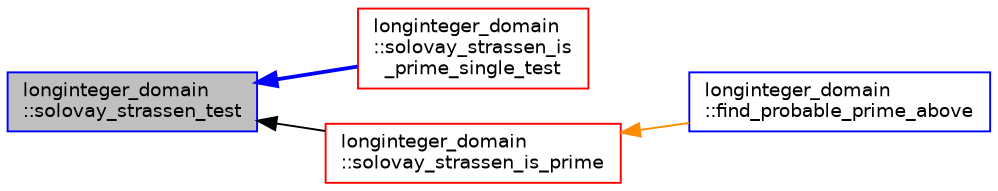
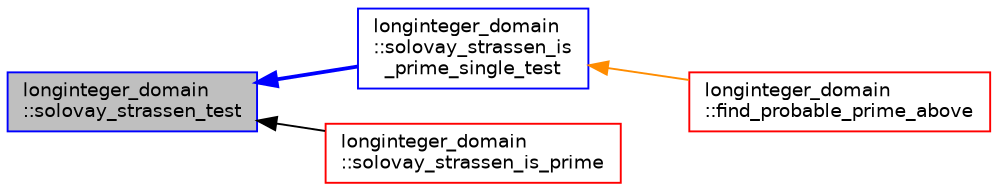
(473, 49) -> (473, 49)
(840, 102) -> (840, 102)
(665, 126) -> (648, 74)
